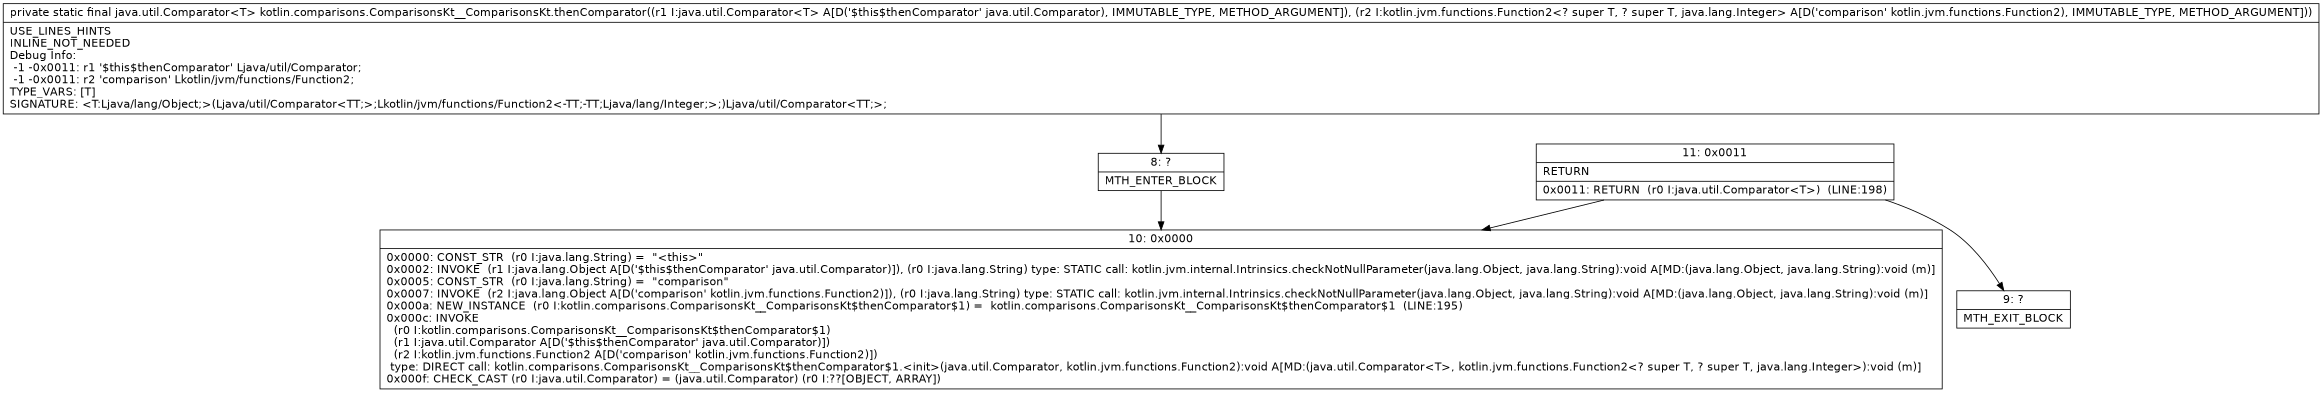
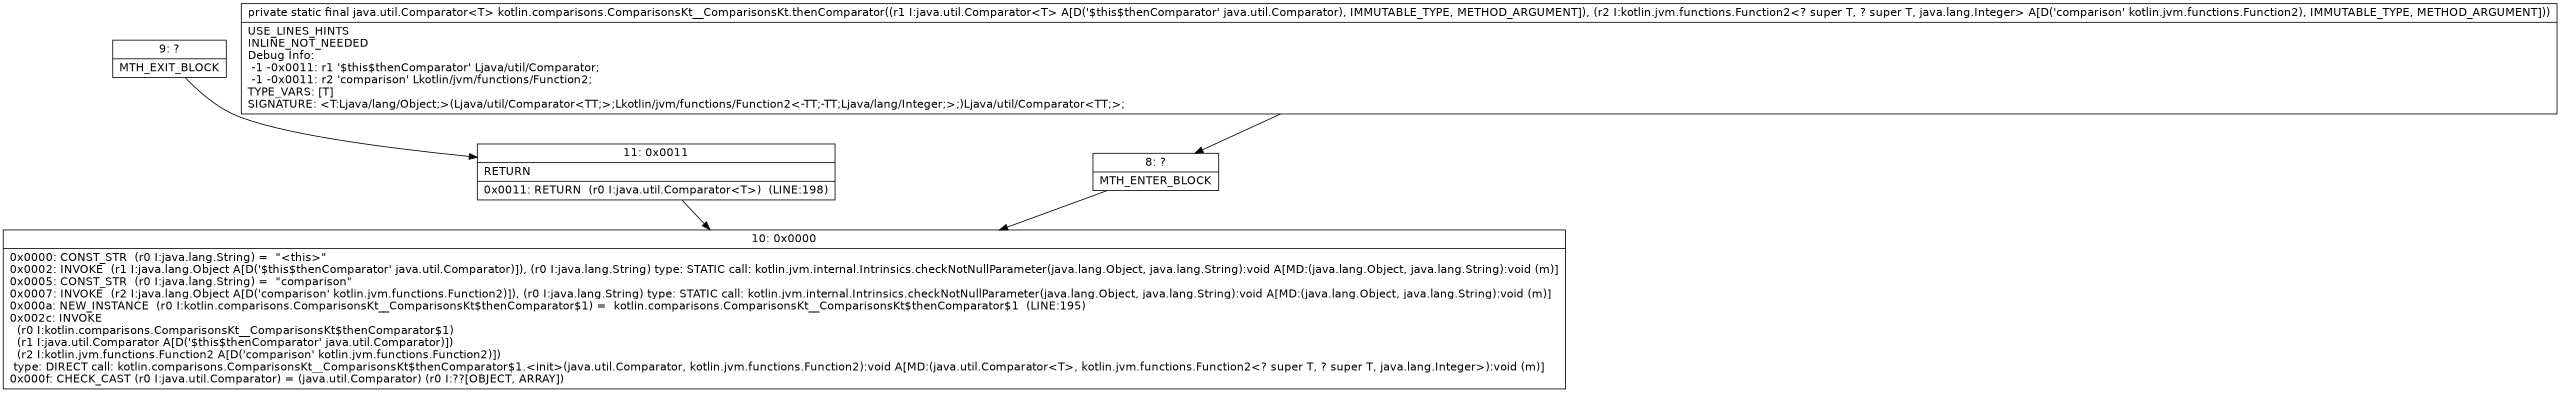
(1951, 231) -> (320, 137)
(437, 318) -> (60, 318)
